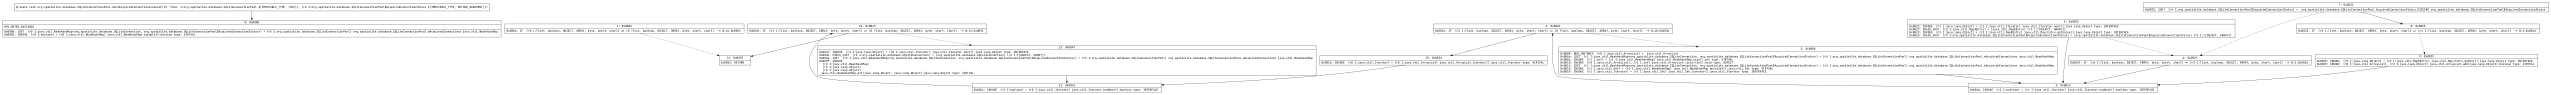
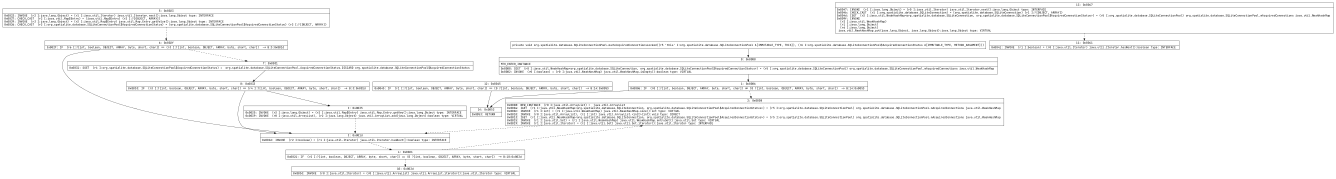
(2262, 31) -> (217, 55)
(932, 39) -> none
(2422, 43) -> (297, 98)
(679, 44) -> (559, 94)
(1494, 44) -> (405, 162)
(2065, 59) -> (241, 124)
(735, 63) -> (486, 114)
none -> (748, 77)
(1067, 78) -> (1084, 36)
(1285, 78) -> none
(1977, 78) -> (485, 129)
(2274, 79) -> (355, 125)
(867, 82) -> none
(1742, 84) -> (379, 146)
none -> (750, 94)
